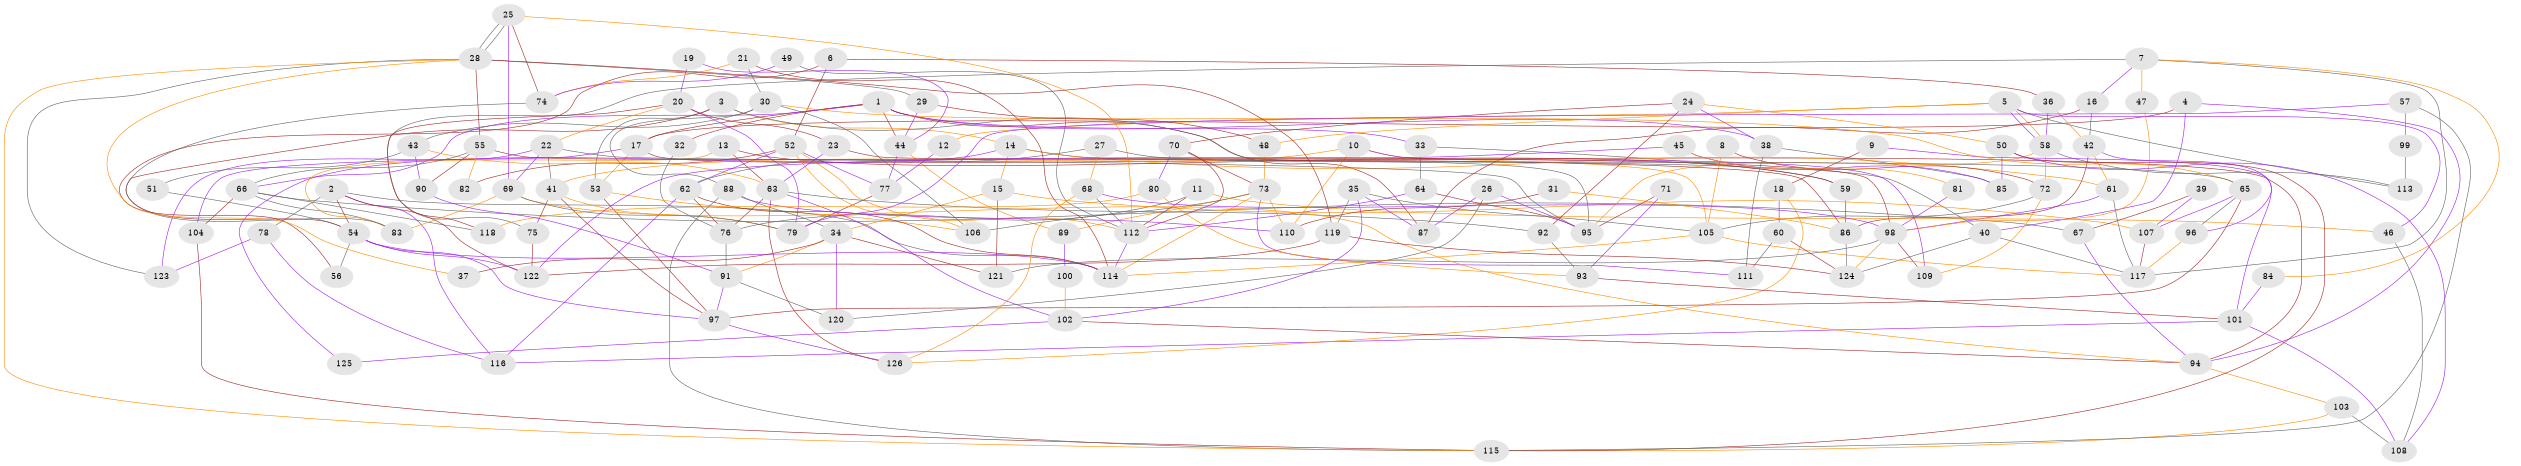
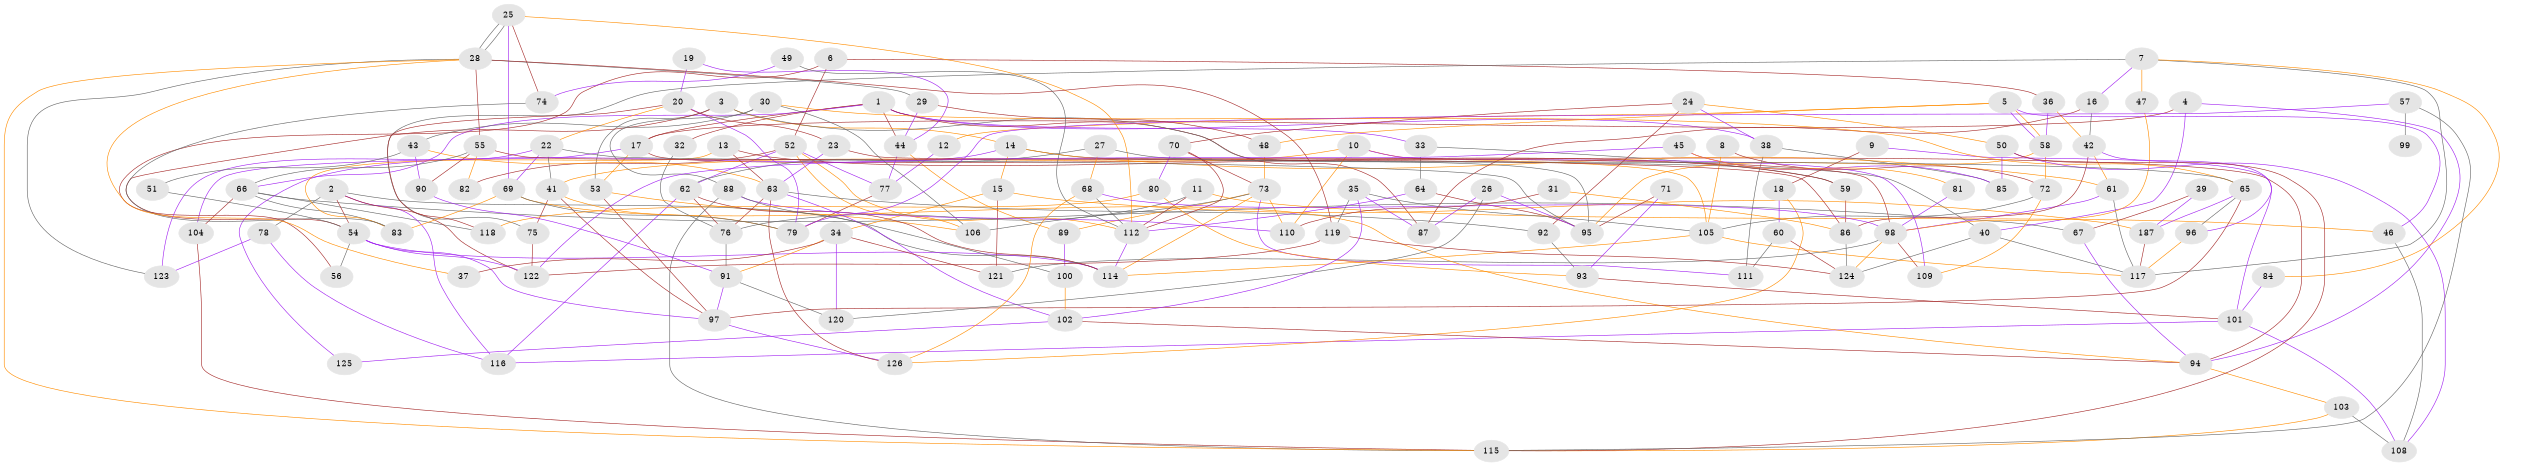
(744, 59) -> none
(2405, 190) -> none
(783, 211) -> (896, 231)
(2147, 233) -> (2147, 233)
